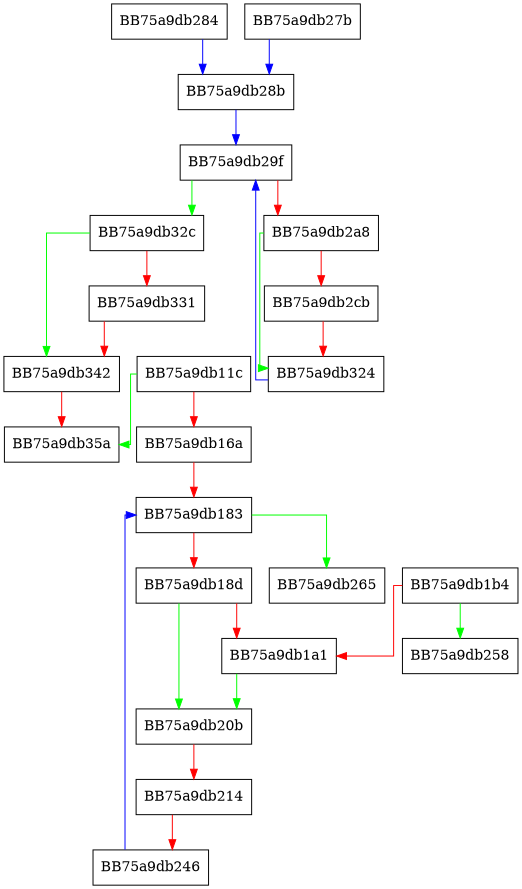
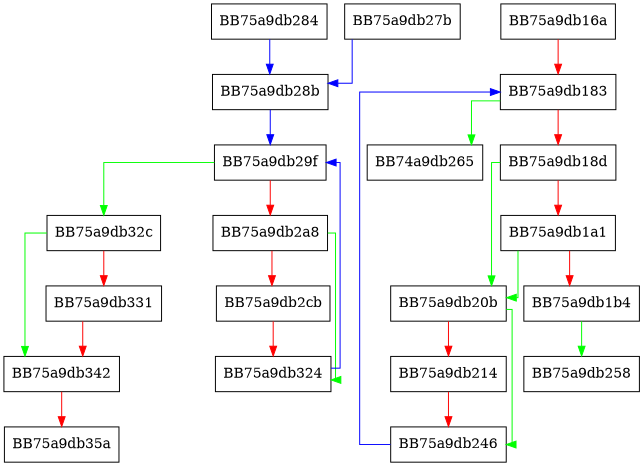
(194, 374) -> none
none -> (512, 374)
(327, 586) -> (425, 163)
(394, 640) -> (570, 263)
